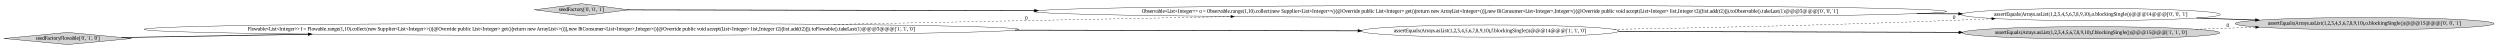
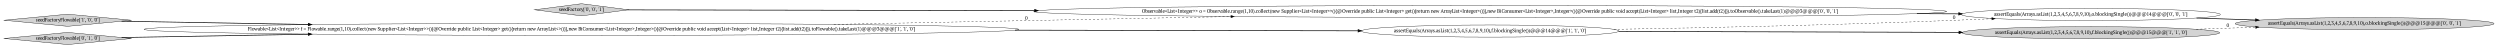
none -> (68, 20)
